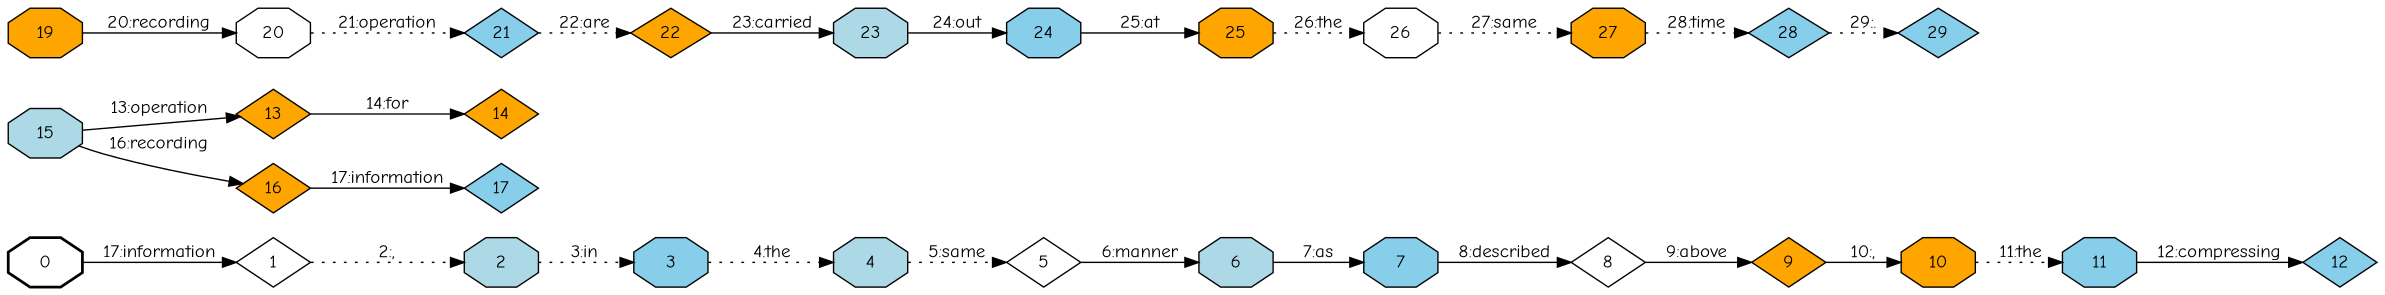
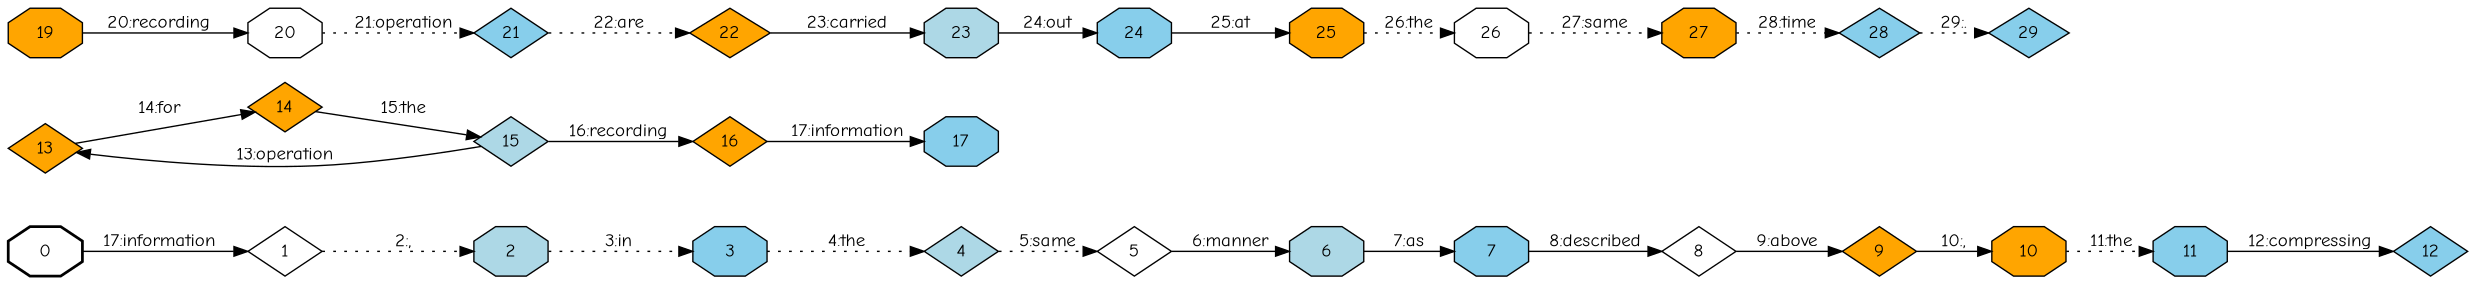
none -> (391, 123)
(45, 133) -> (511, 141)
(501, 188) -> (961, 141)
(871, 262) -> (961, 251)
